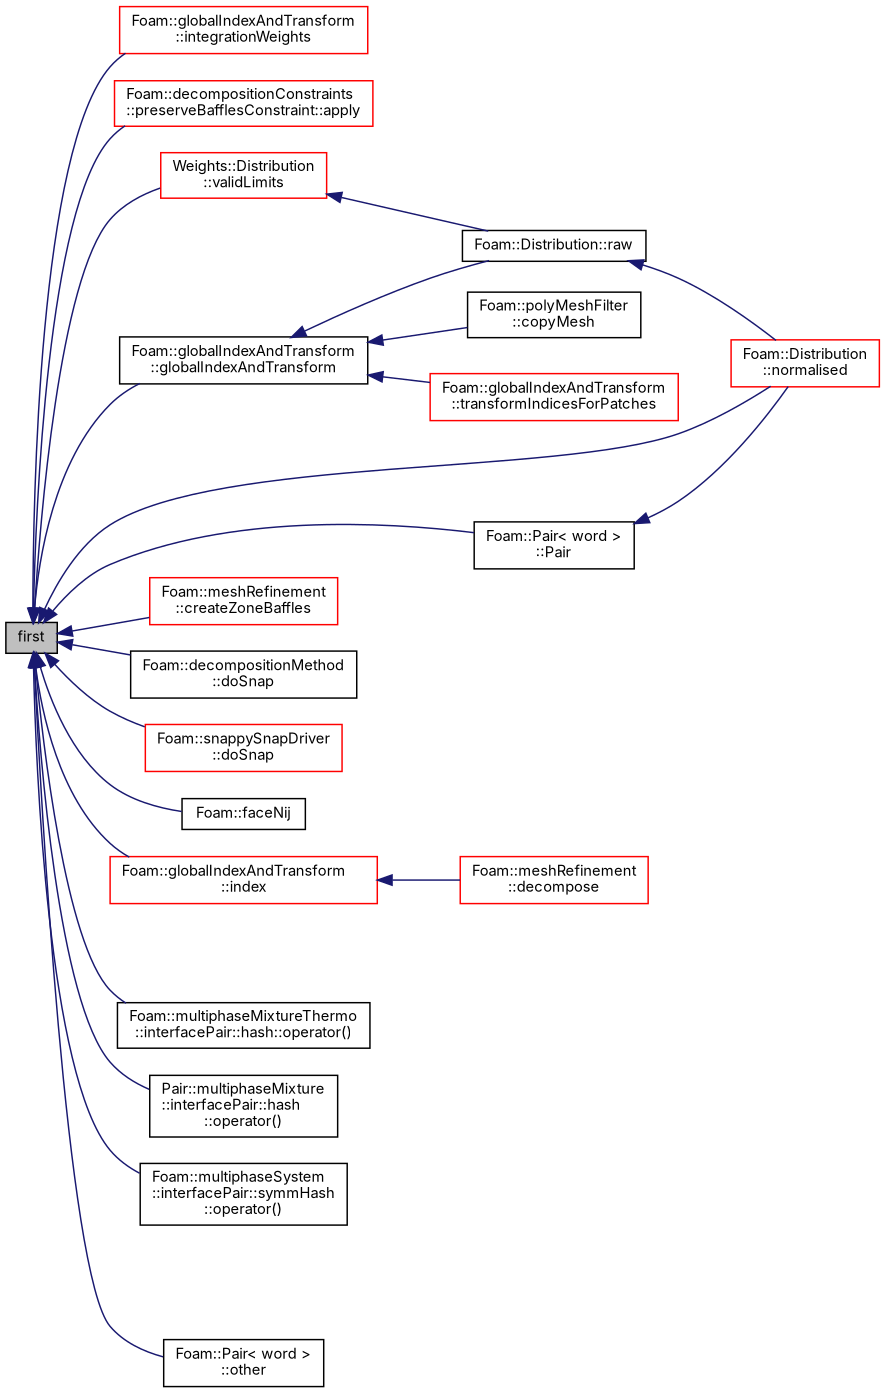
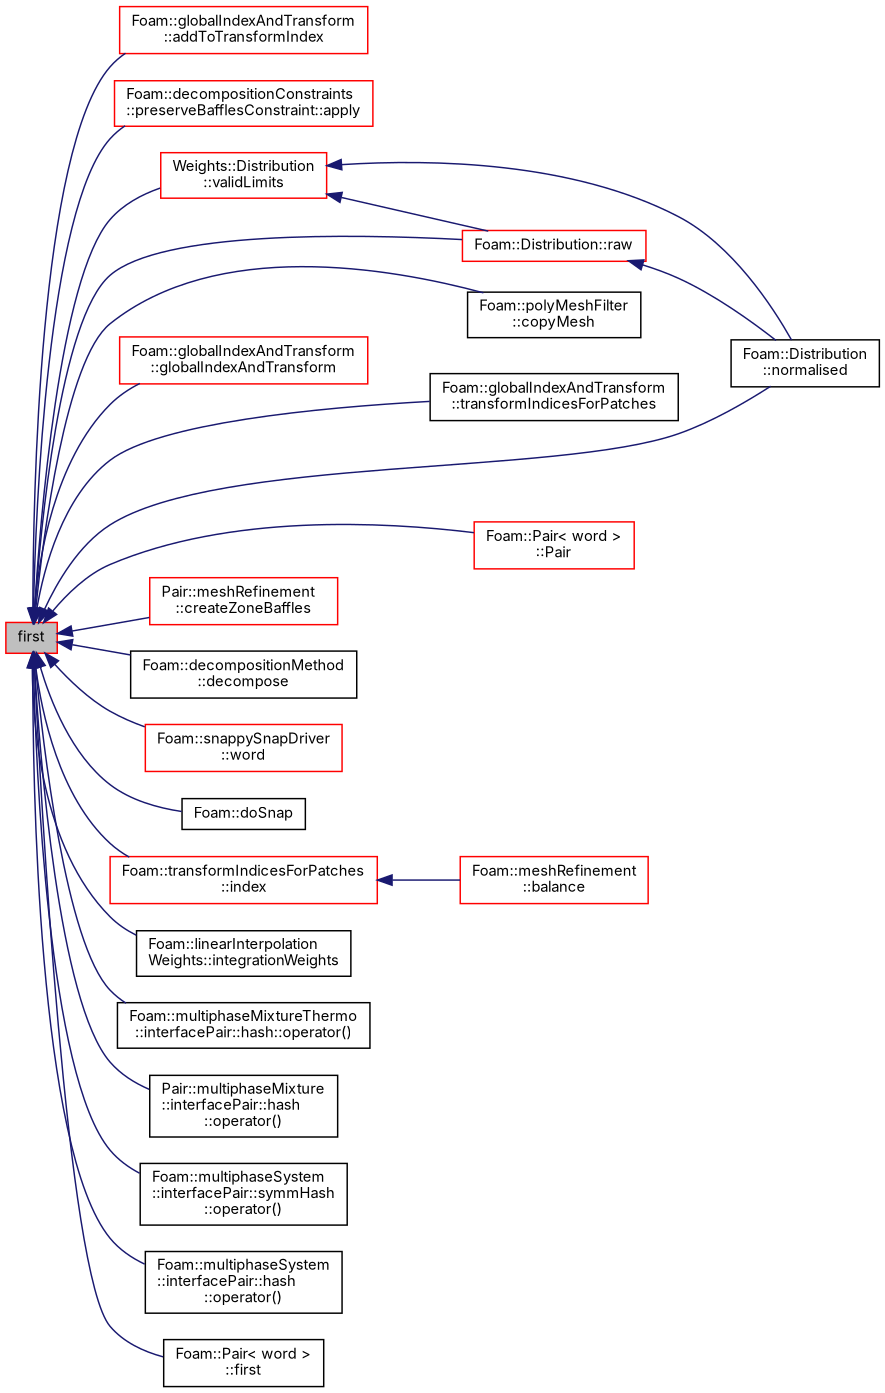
(244, 30) -> (244, 30)
(554, 246) -> (554, 246)
(395, 291) -> (116, 272)
(425, 334) -> (148, 300)
(244, 360) -> (244, 360)
(805, 363) -> (805, 363)
(407, 380) -> (184, 432)
(554, 397) -> (554, 397)
(726, 461) -> (597, 185)
(554, 545) -> (554, 545)
(244, 601) -> (244, 601)
(32, 638) -> (32, 638)
(244, 675) -> (244, 675)
(244, 748) -> (244, 748)
(244, 814) -> (244, 814)
(244, 880) -> (244, 880)
(554, 880) -> (554, 880)
none -> (244, 954)
none -> (244, 1282)
(244, 1363) -> (244, 1363)
